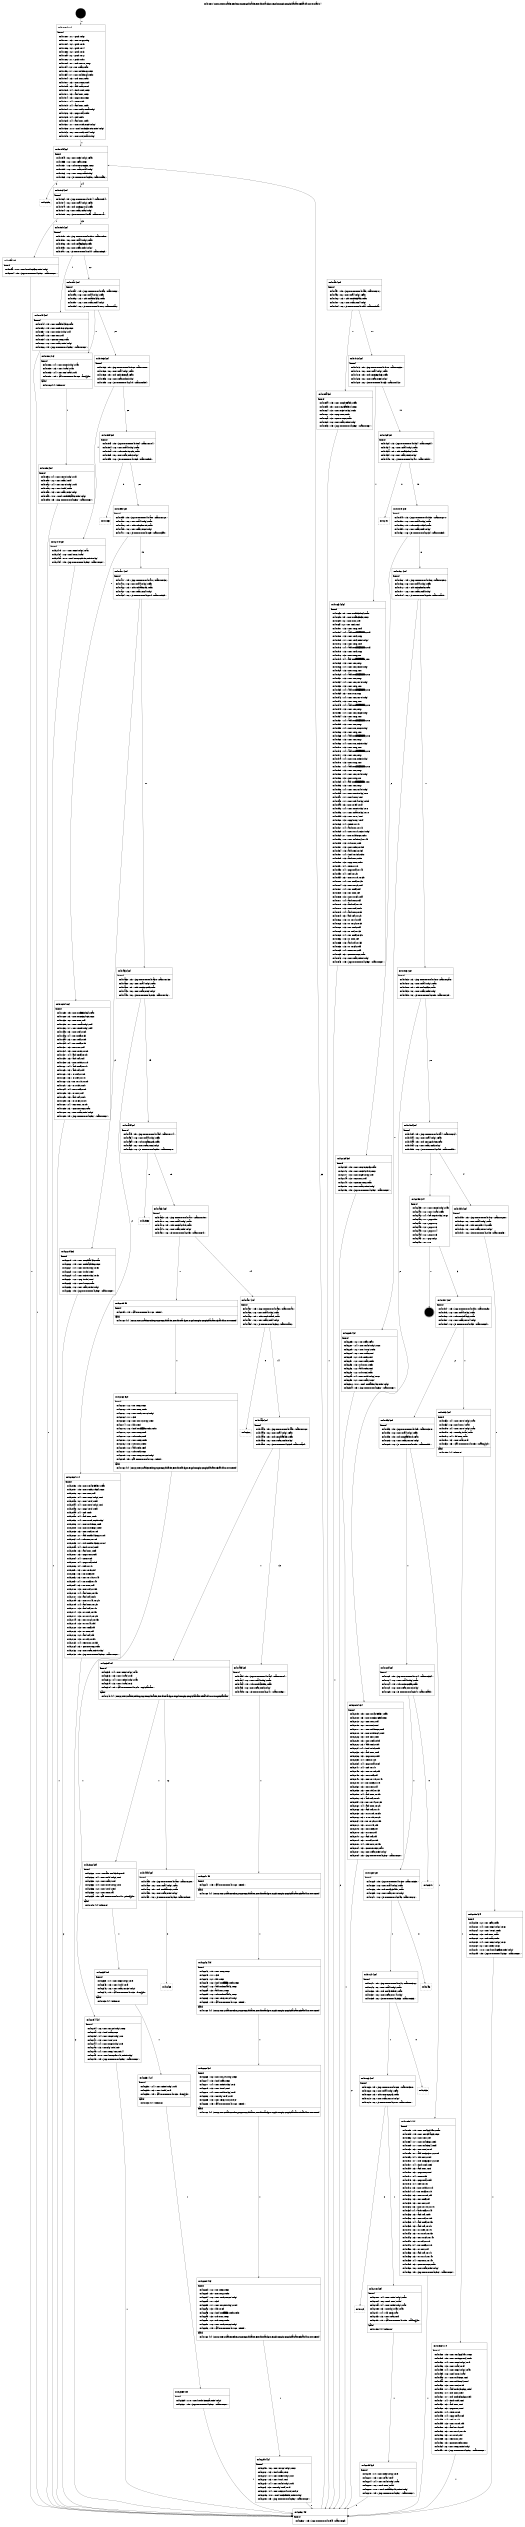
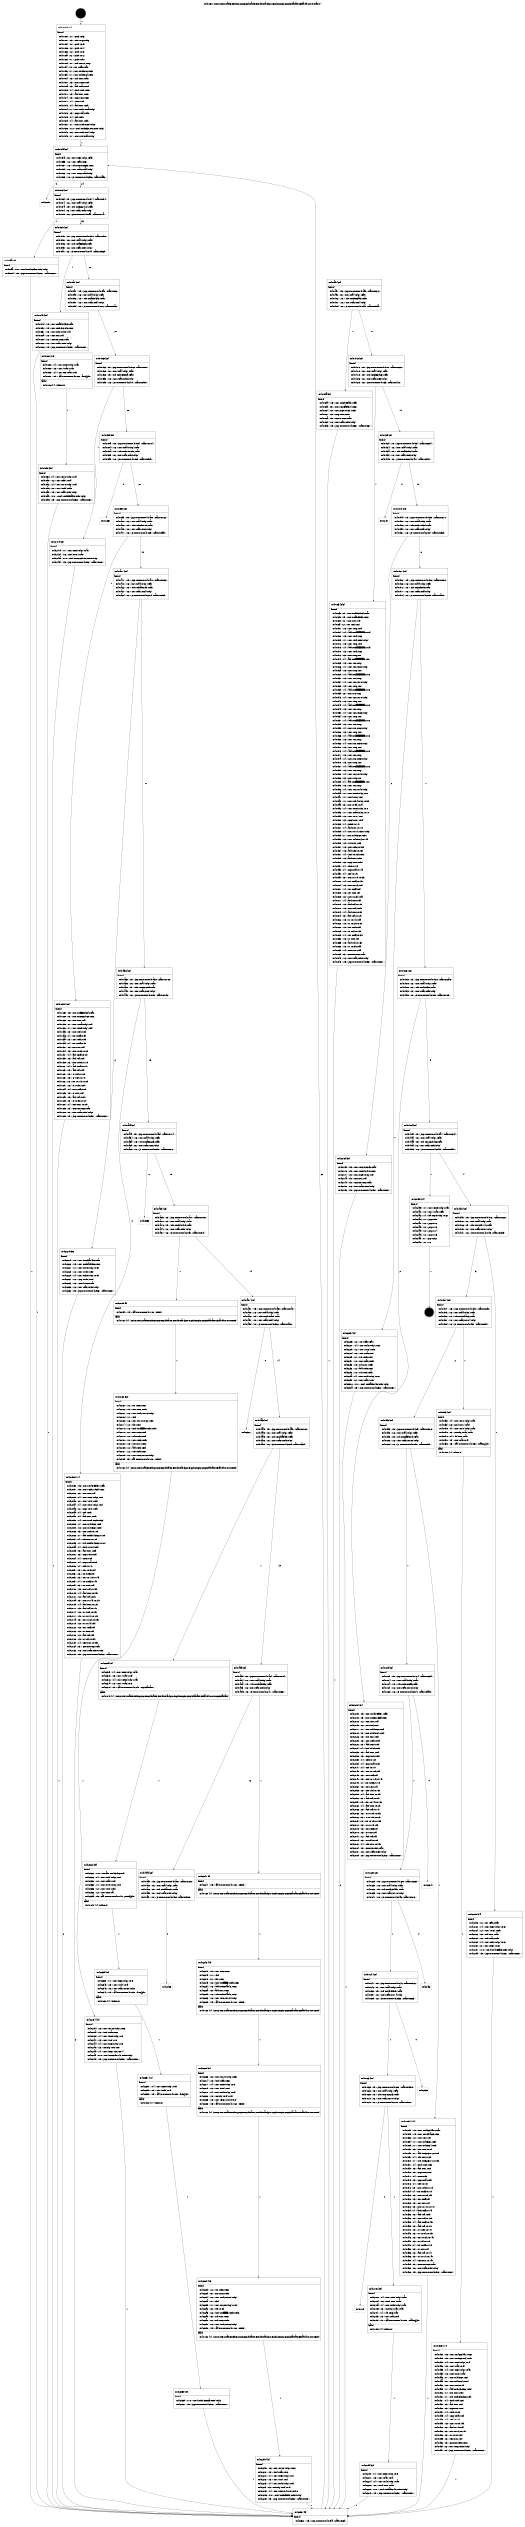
(94, 332) -> none
(430, 1060) -> (430, 1060)
(448, 1271) -> (472, 1266)
(165, 1784) -> (213, 1782)
(351, 2184) -> none
